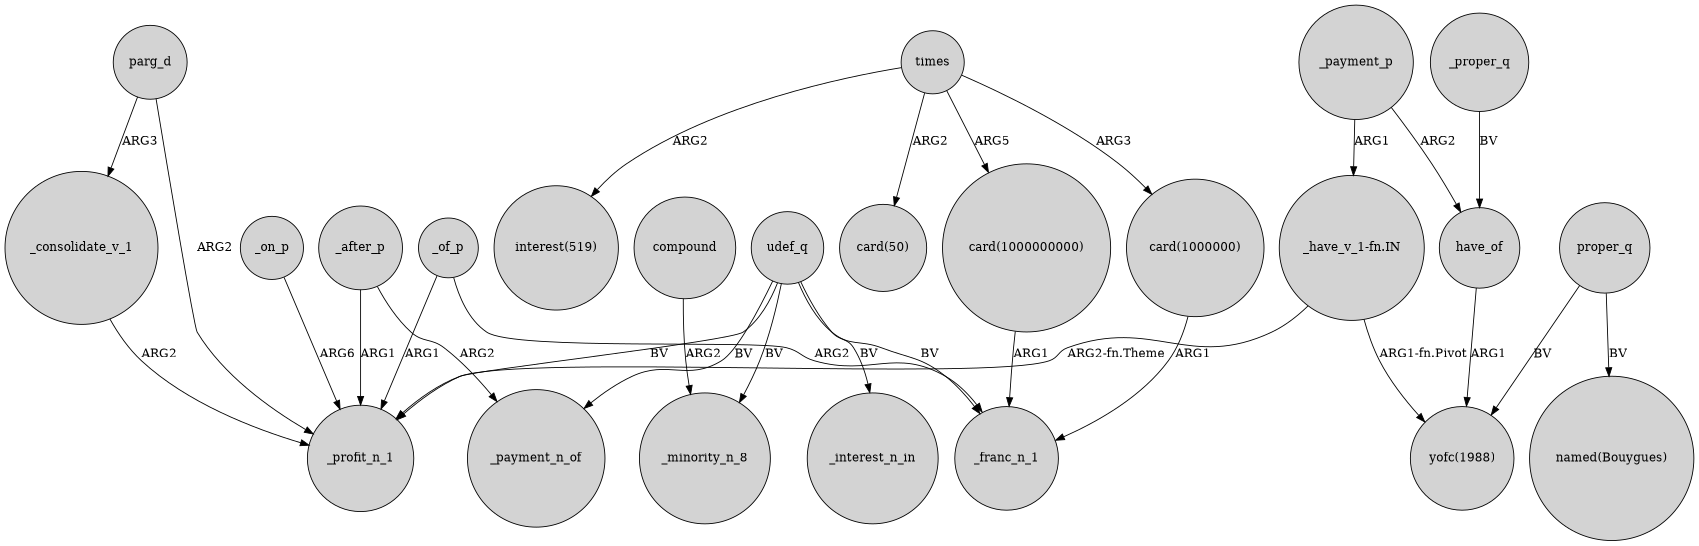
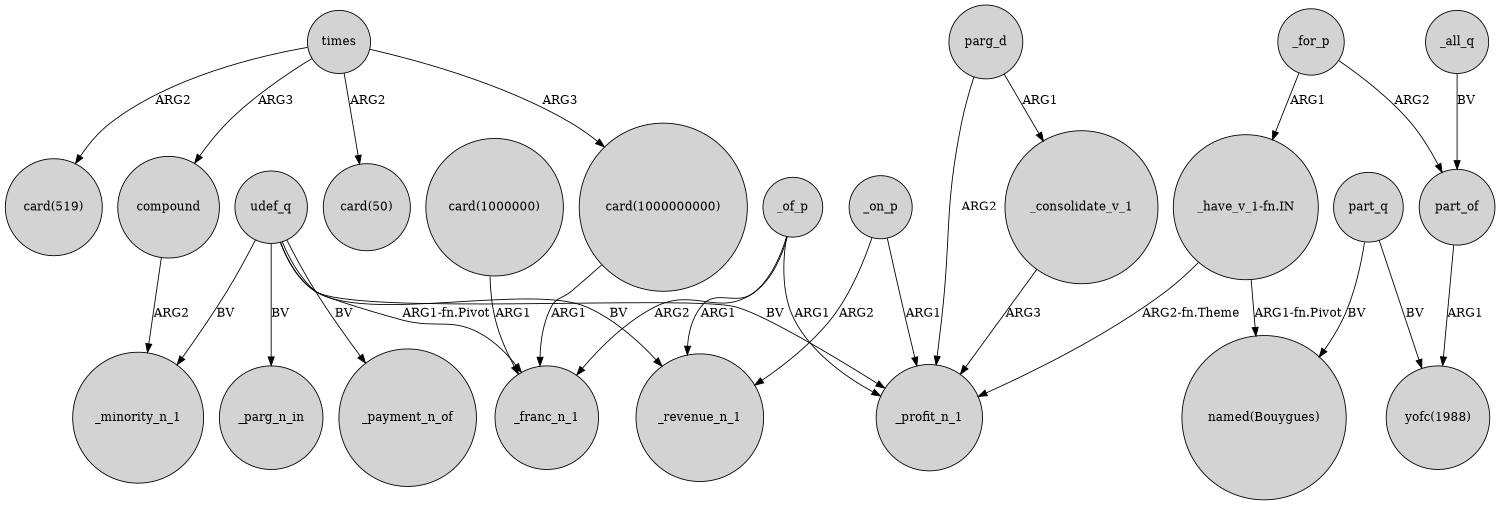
(1356, 62) -> (1311, 42)
(1480, 62) -> (1457, 42)
(1059, 124) -> (251, 101)
(140, 142) -> (1040, 101)
(992, 142) -> (560, 101)
(361, 248) -> none
(556, 248) -> (54, 207)
(1480, 248) -> (1457, 207)
(1605, 248) -> (1368, 207)
(159, 354) -> (1024, 314)
(338, 354) -> (924, 314)
(930, 354) -> (446, 314)
(1385, 371) -> (1253, 303)
none -> (700, 418)
(705, 458) -> (138, 418)
(873, 458) -> (271, 418)
